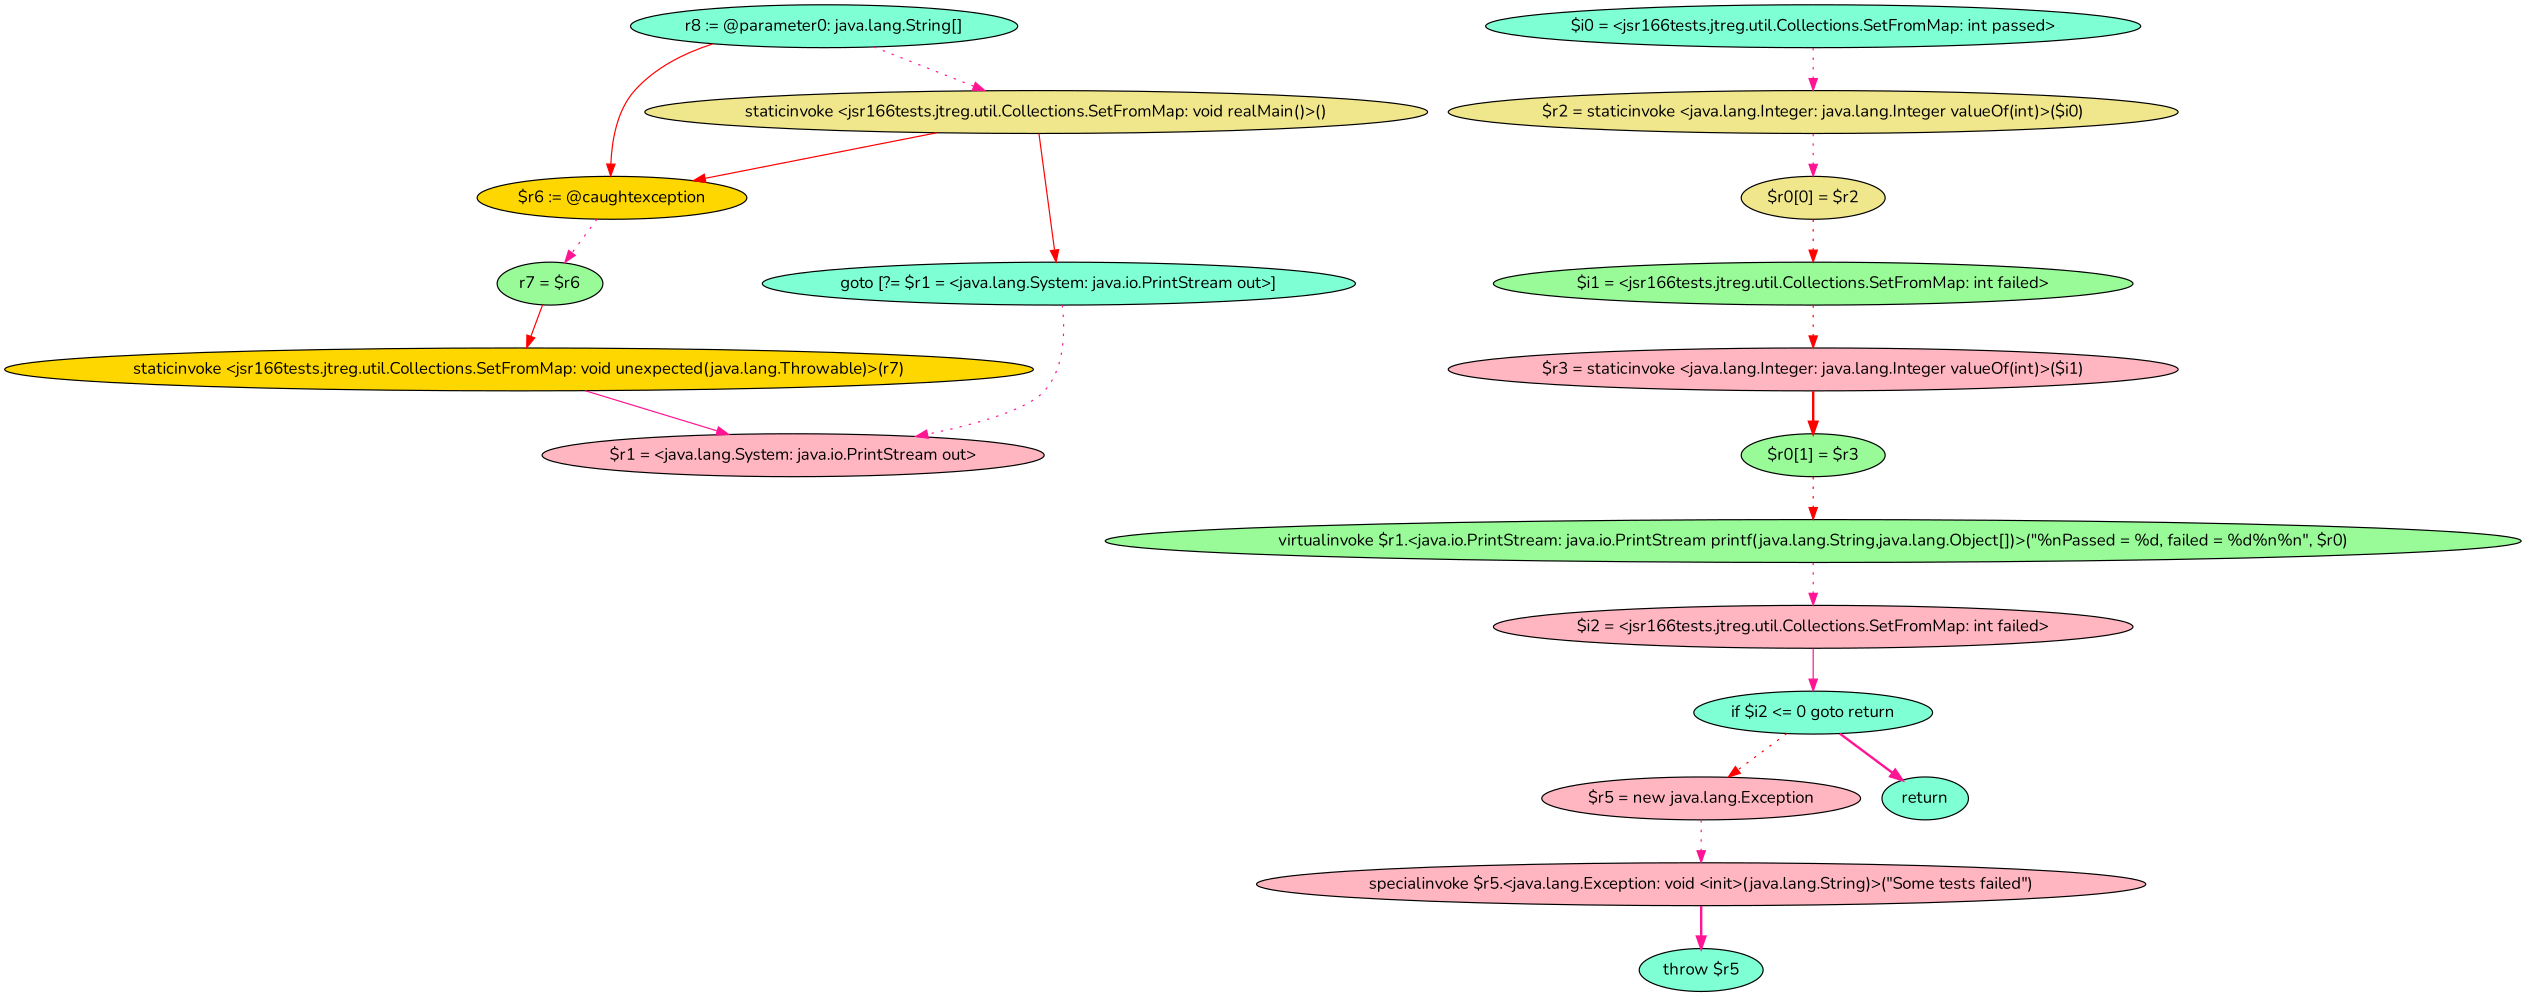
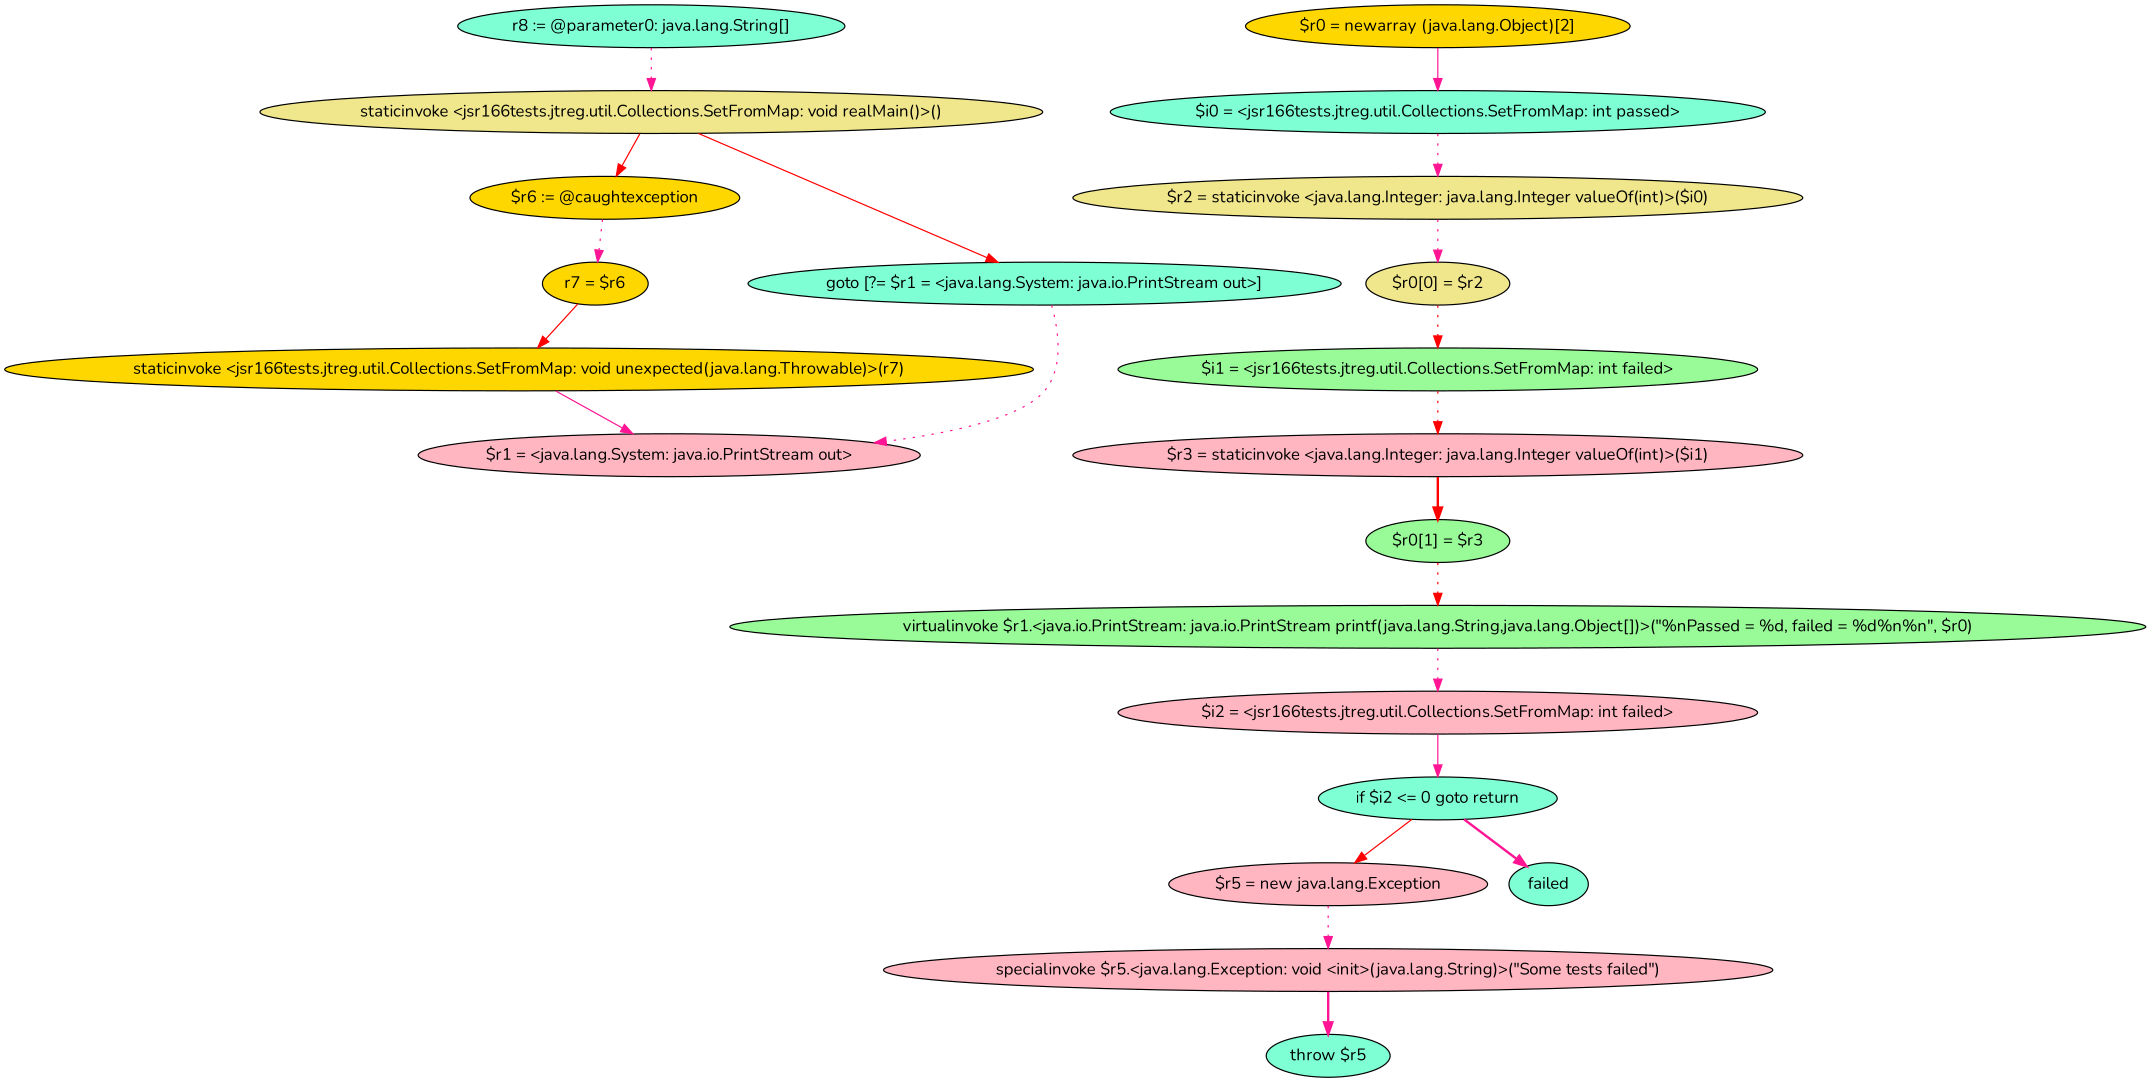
none -> (1438, 26)
(639, 86) -> none
(550, 284) -> (595, 284)
(1762, 752) -> (1388, 837)
(1925, 798) -> (1549, 884)
